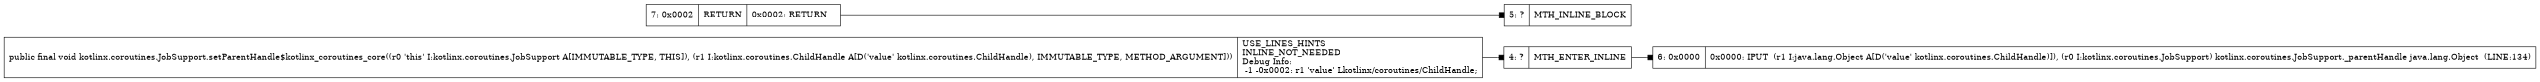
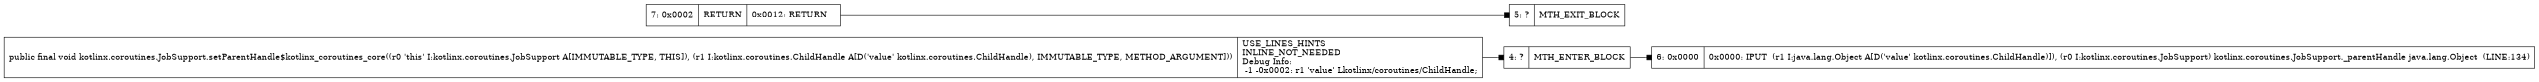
(794, 15) -> (794, 15)
(1580, 15) -> (1580, 15)
(1580, 57) -> (1580, 57)
